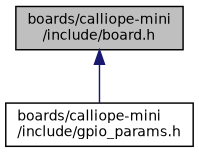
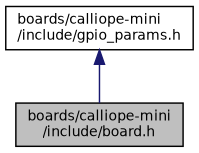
(99, 84) -> (99, 84)
